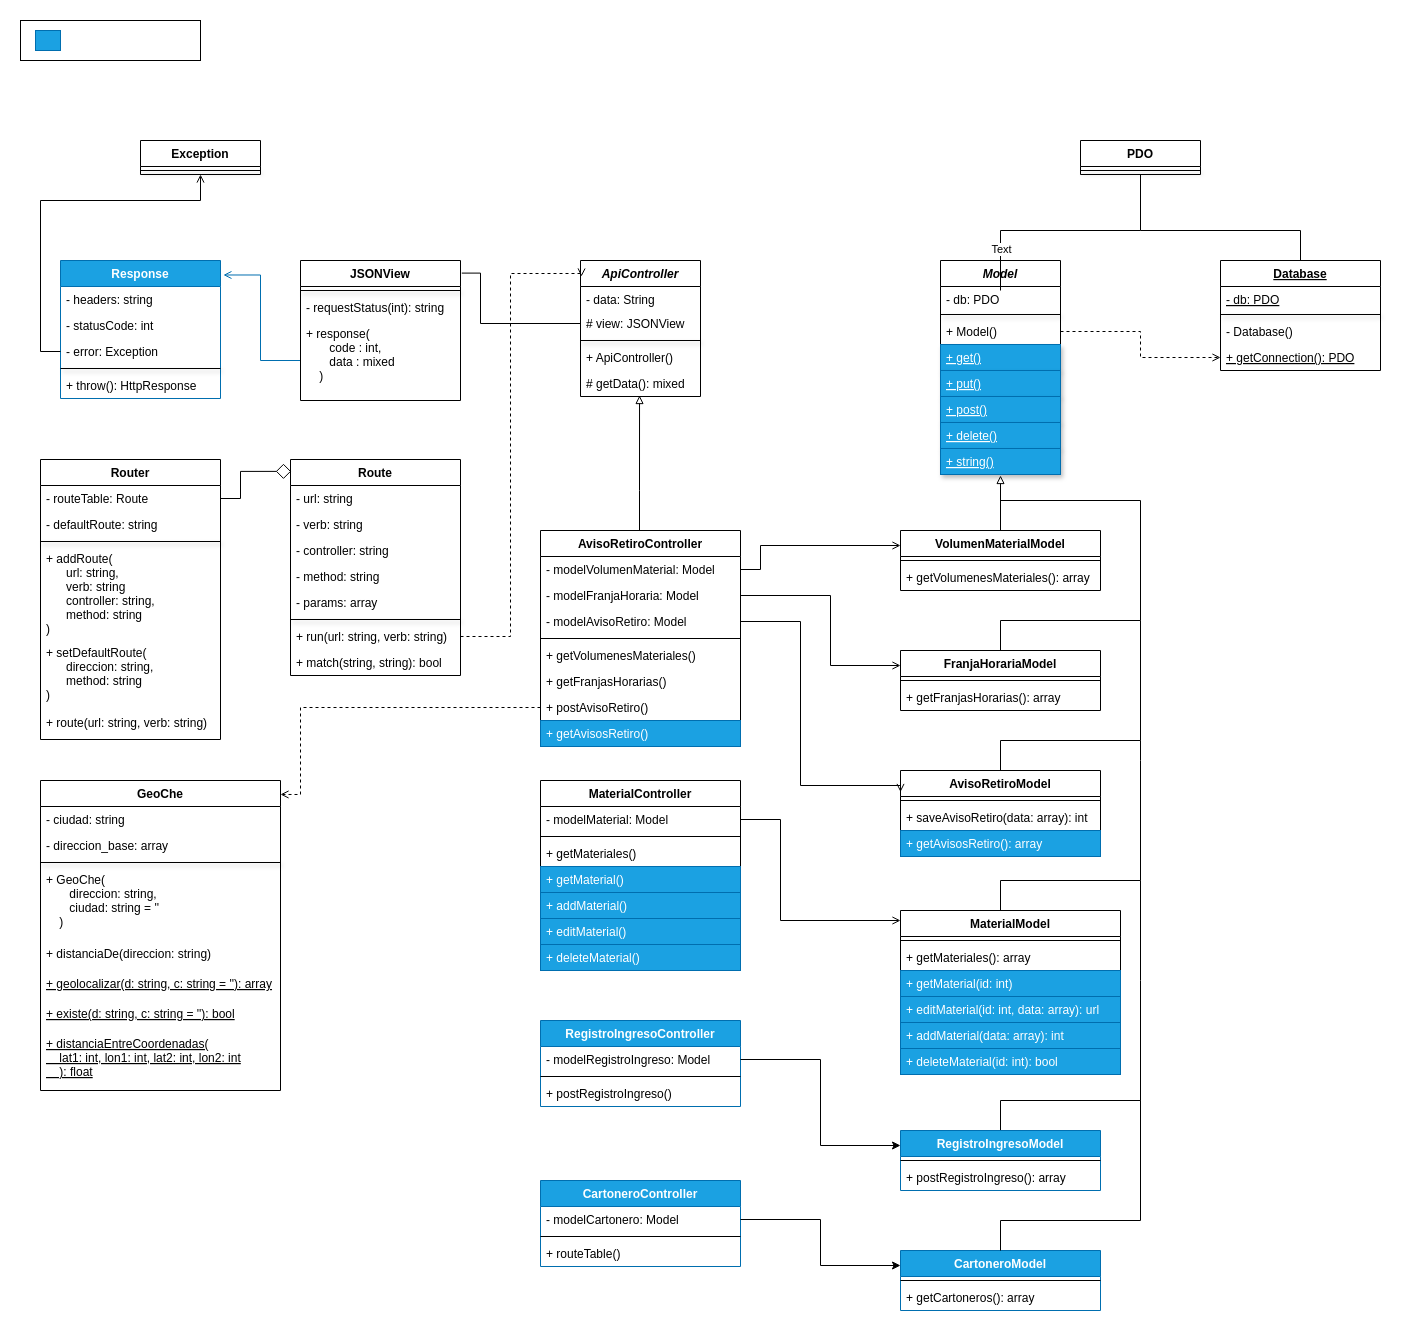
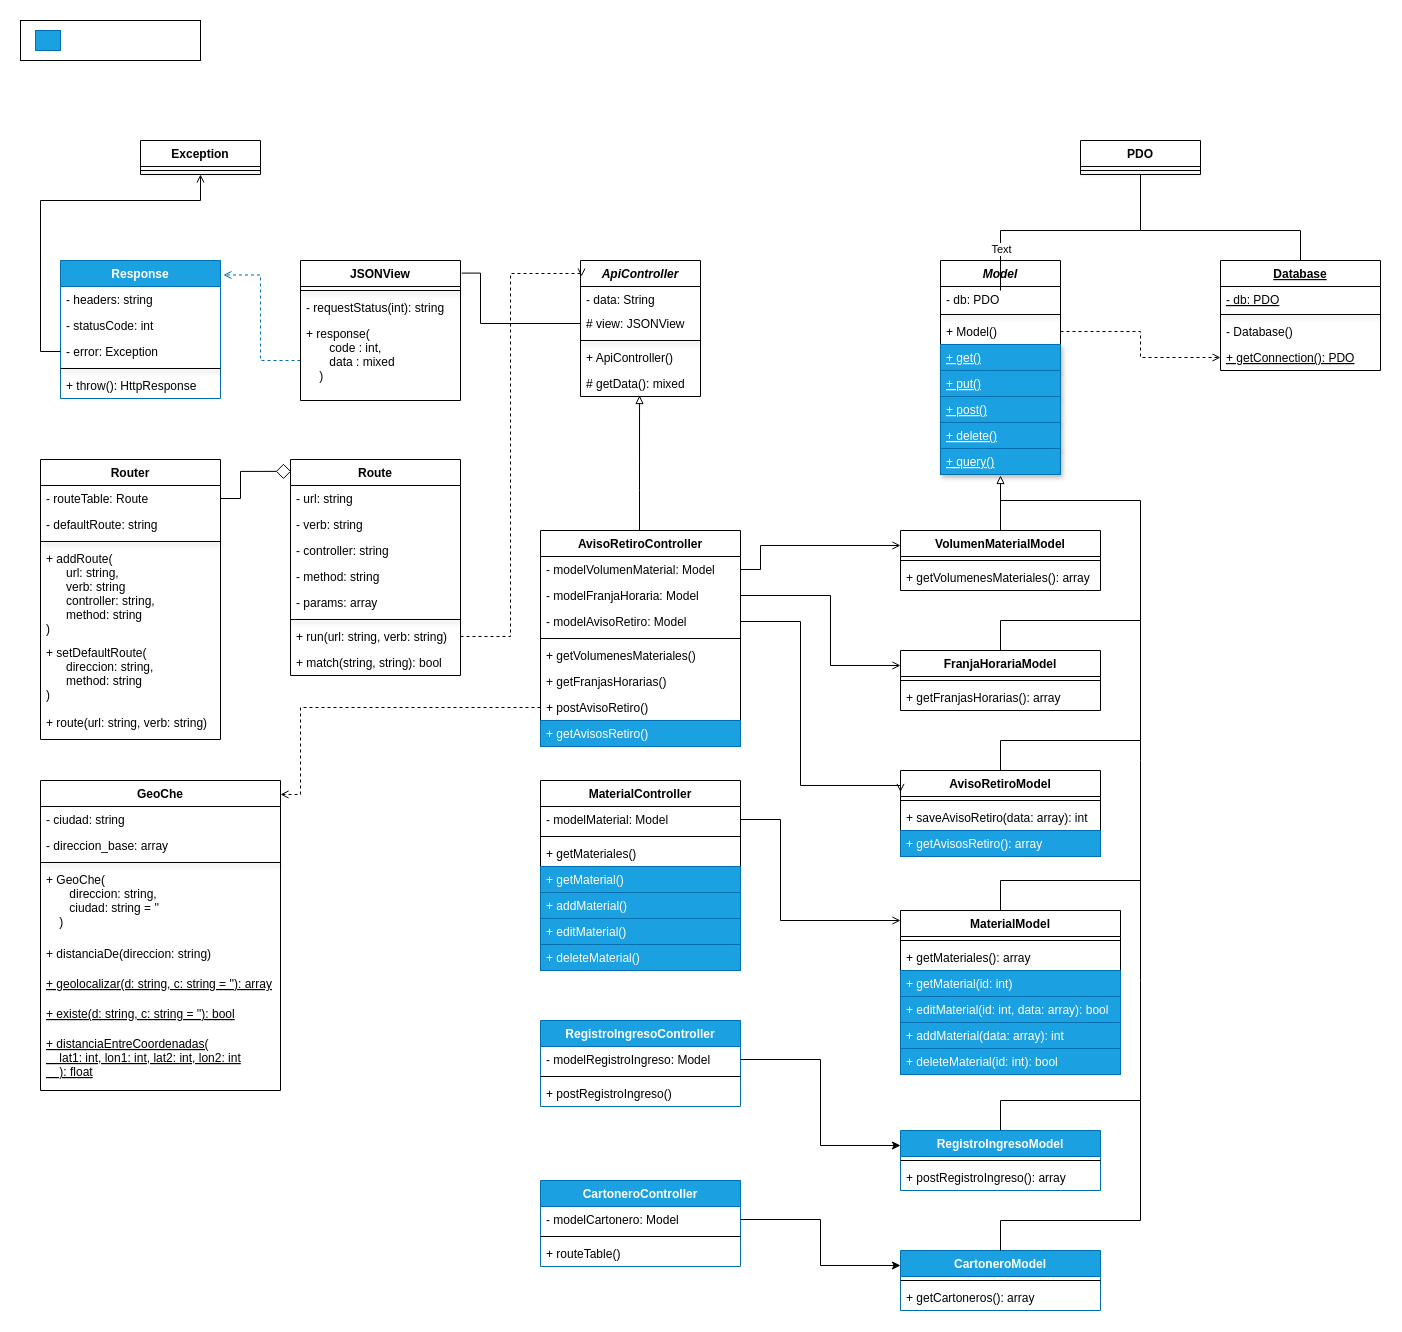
(261, 321) -> (261, 321)
(976, 462) -> (975, 462)
(1020, 1010) -> (1024, 1010)
